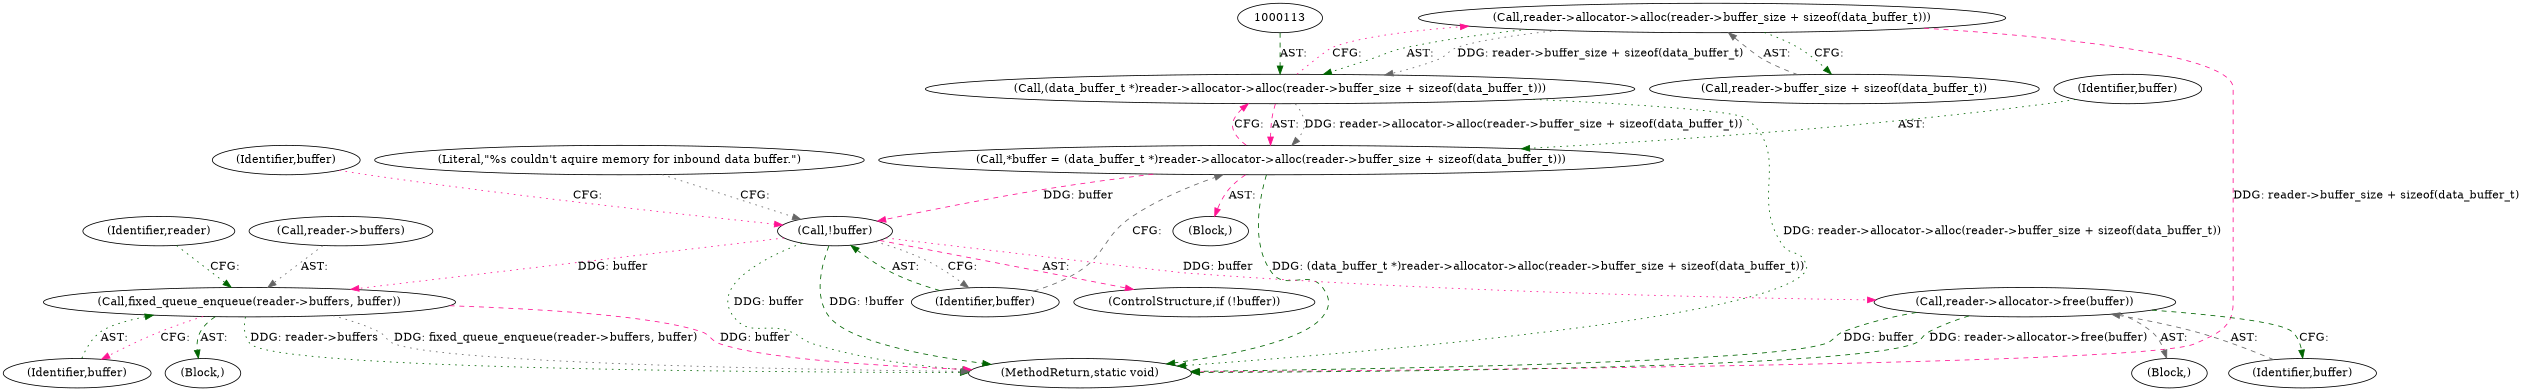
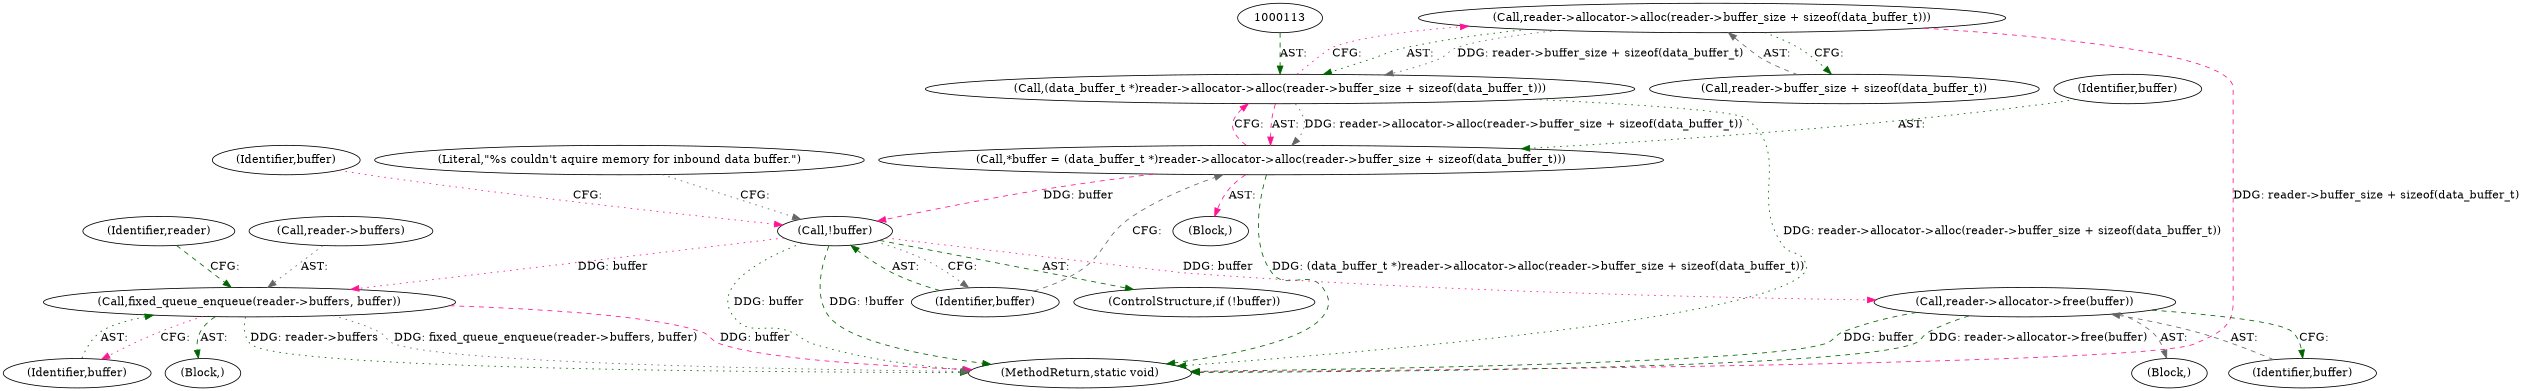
(201, 264) -> (201, 264)
(1003, 264) -> (1003, 264)
